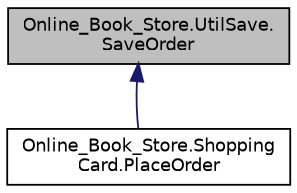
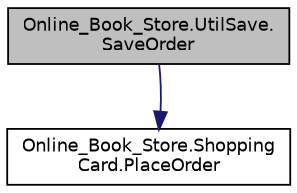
(137, 106) -> (161, 87)
